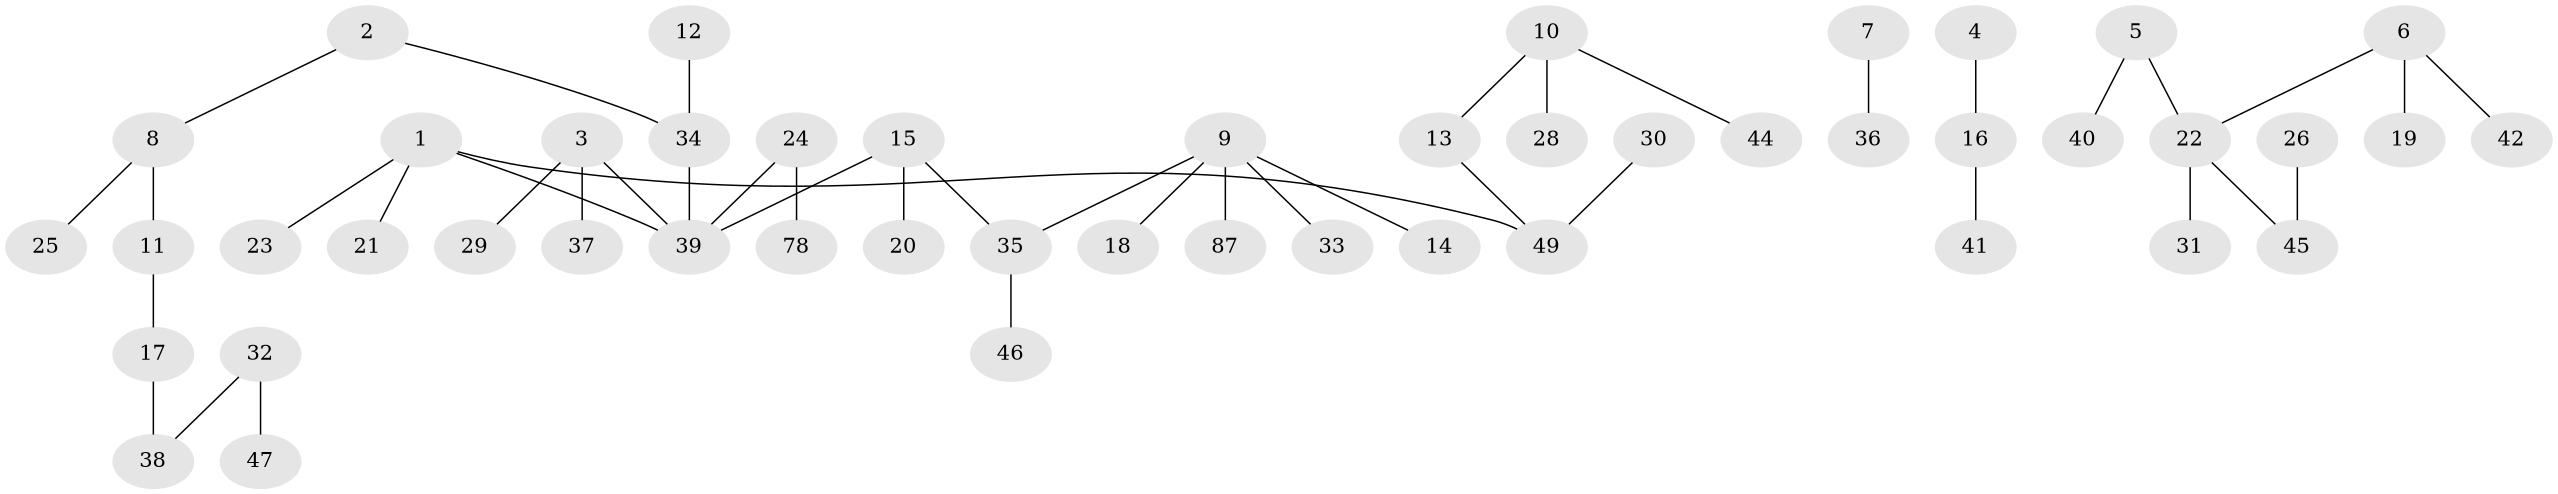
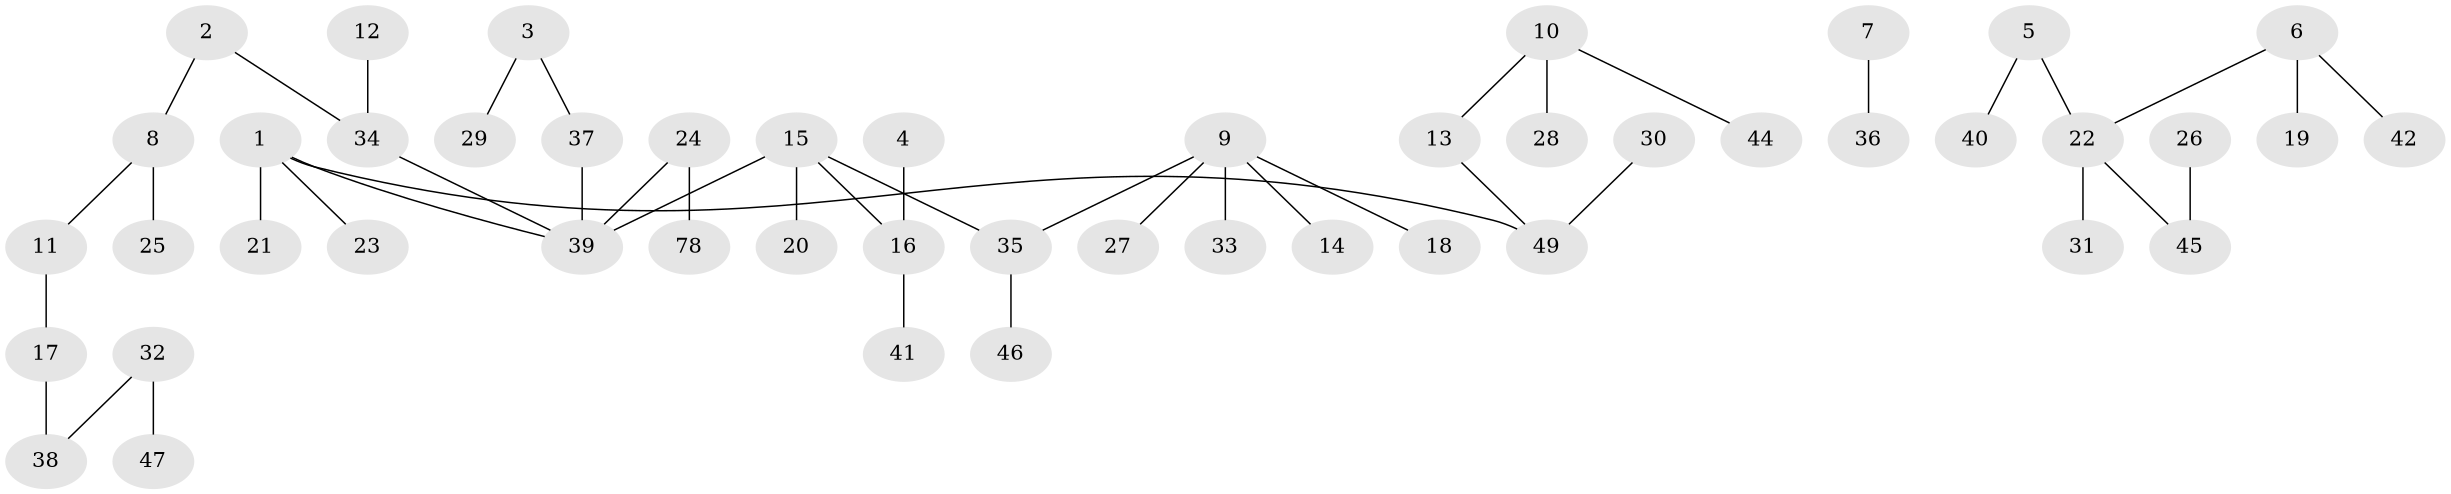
none -> (845, 189)
(636, 193) -> (582, 194)
(1225, 247) -> (1118, 247)
